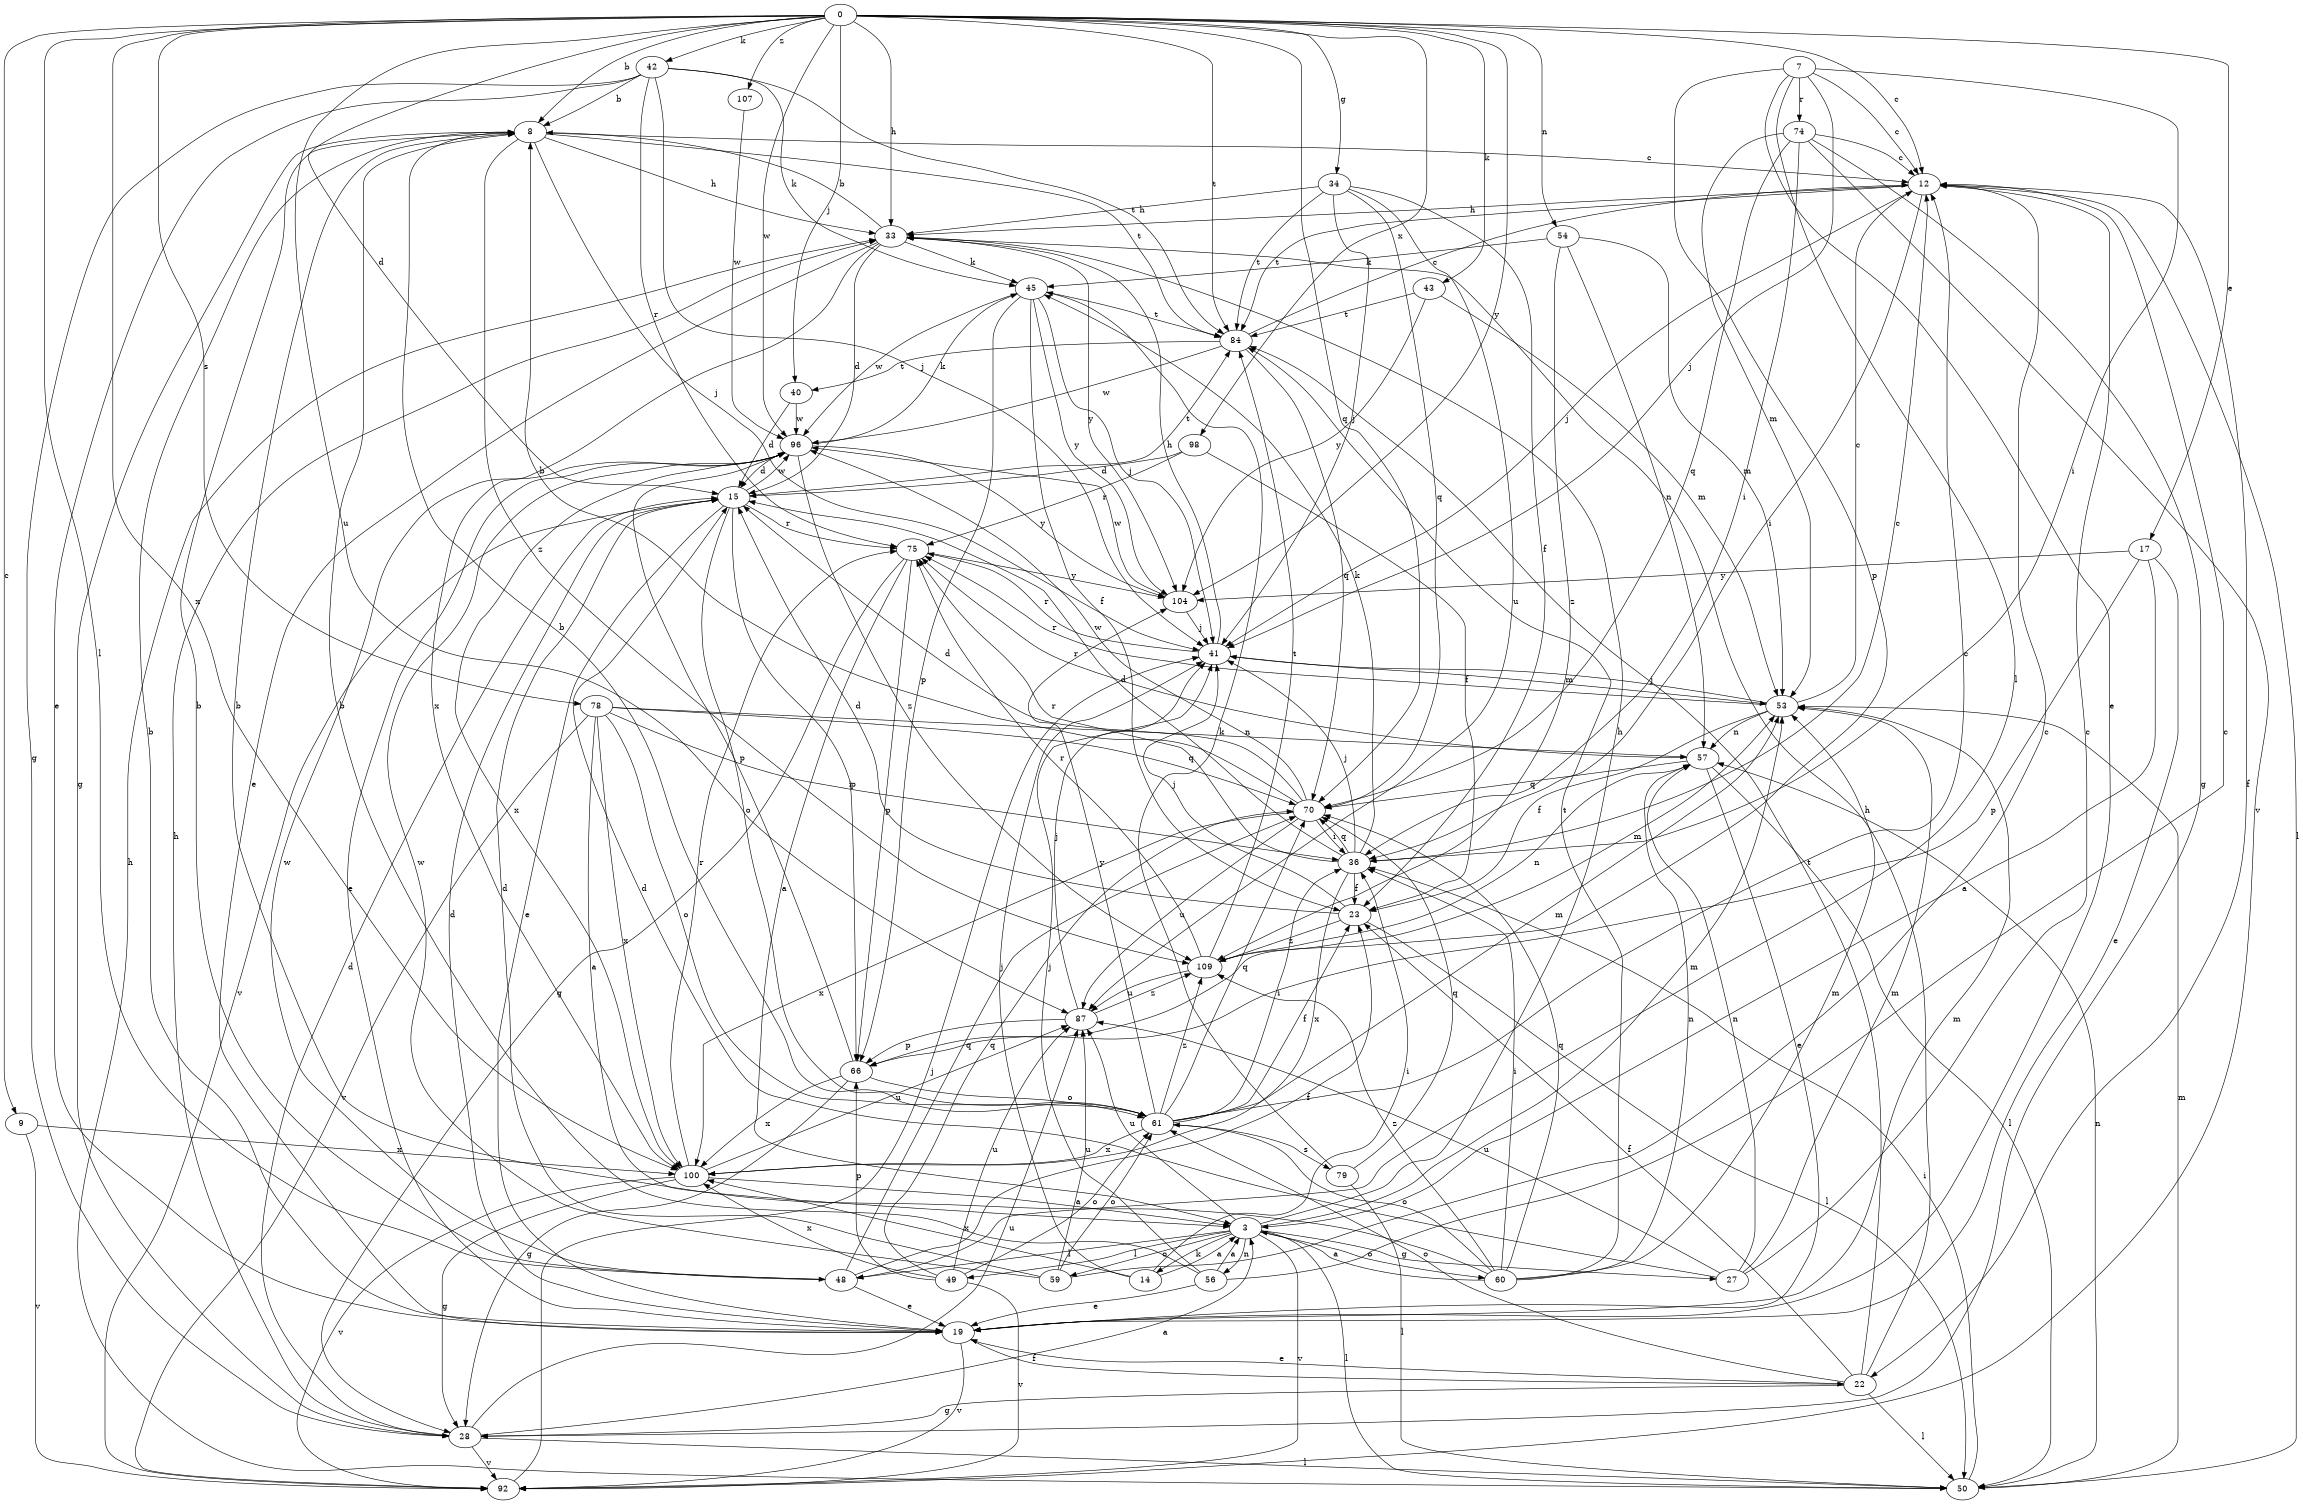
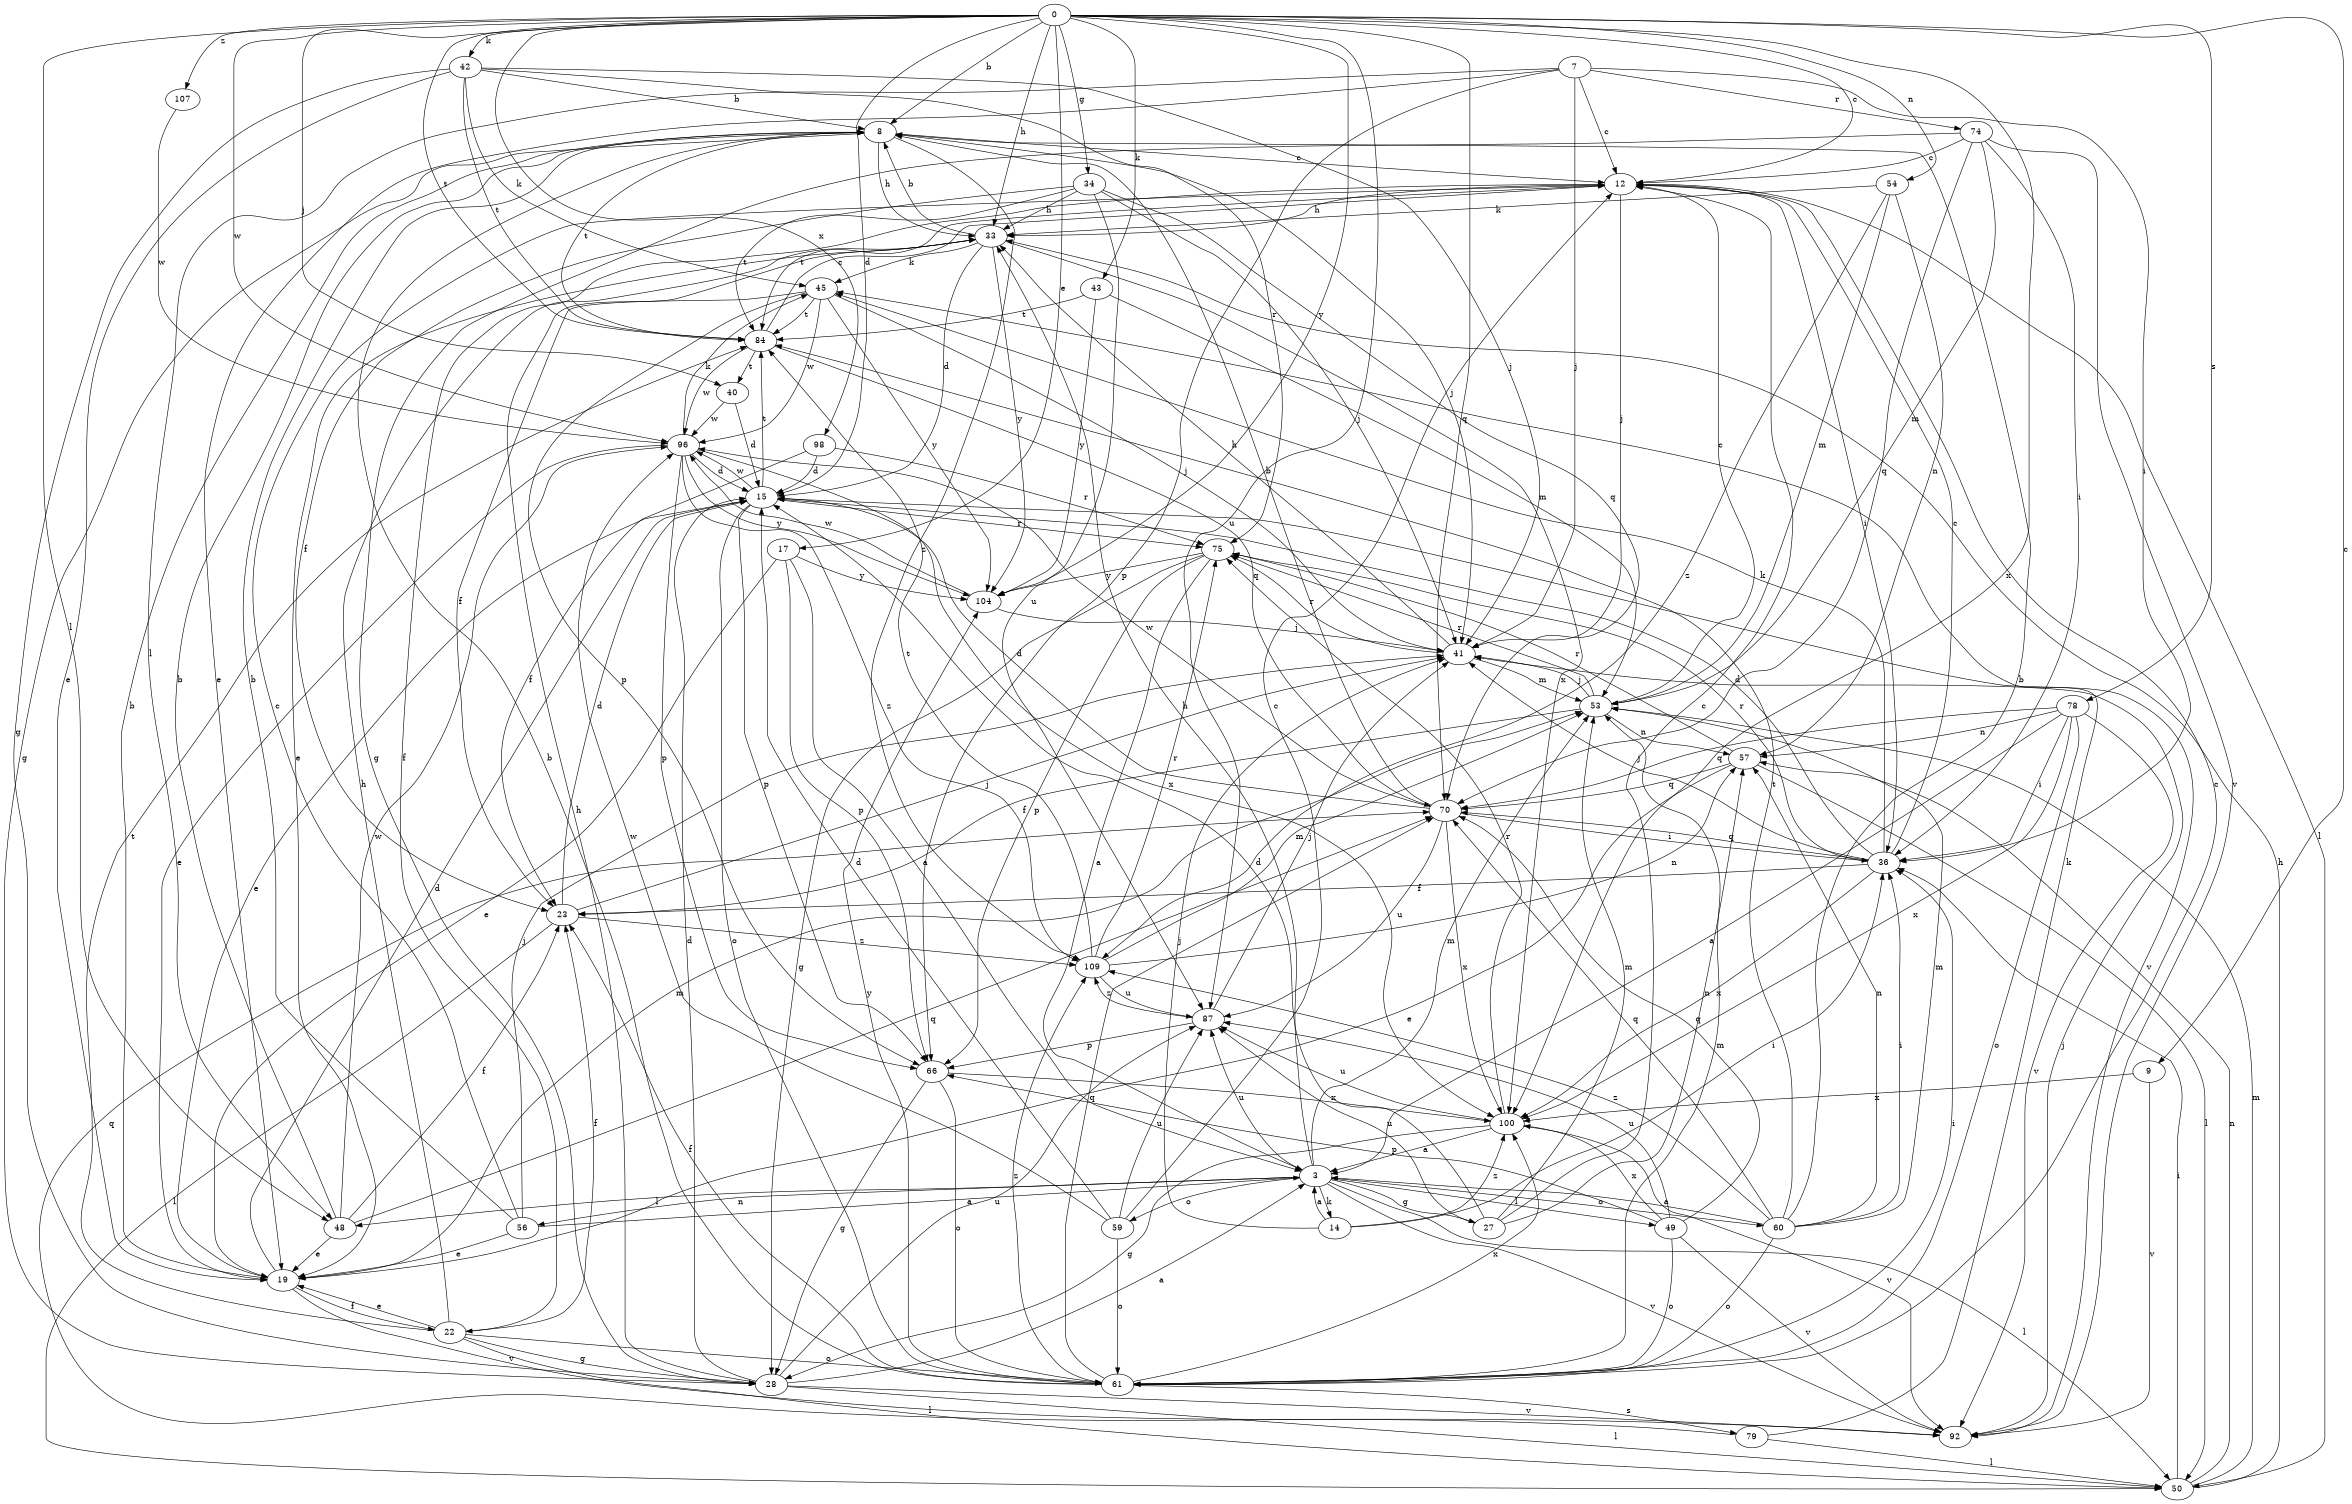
(1300, 265) -> (1445, 210)
(719, 728) -> (671, 811)
(967, 1228) -> (1496, 1176)
